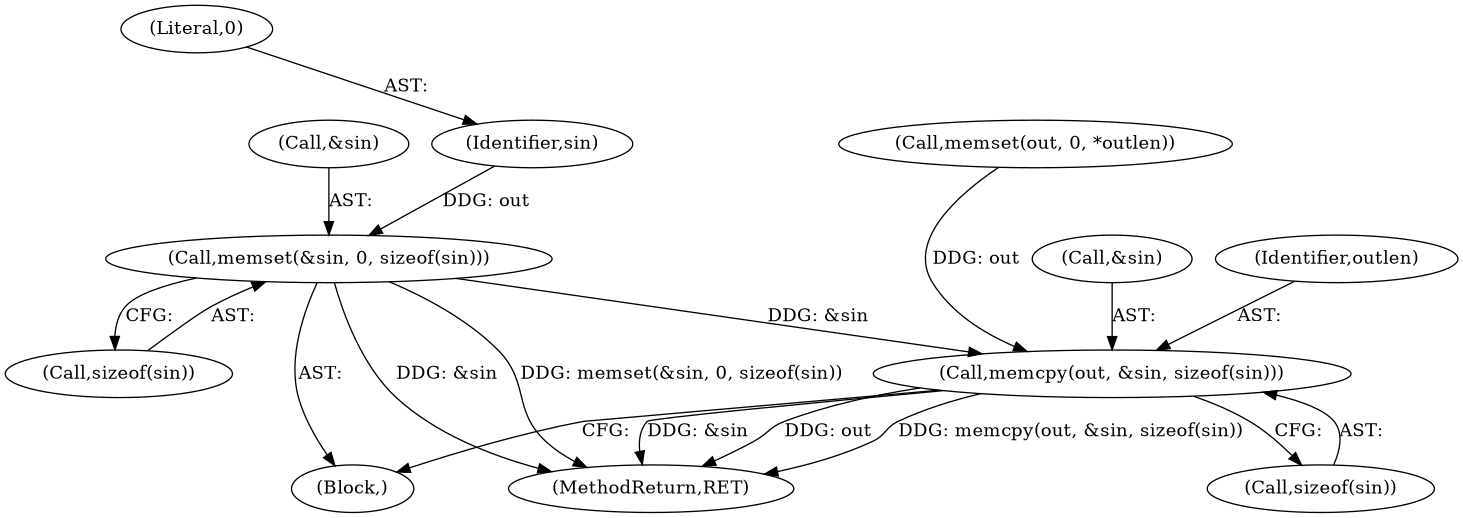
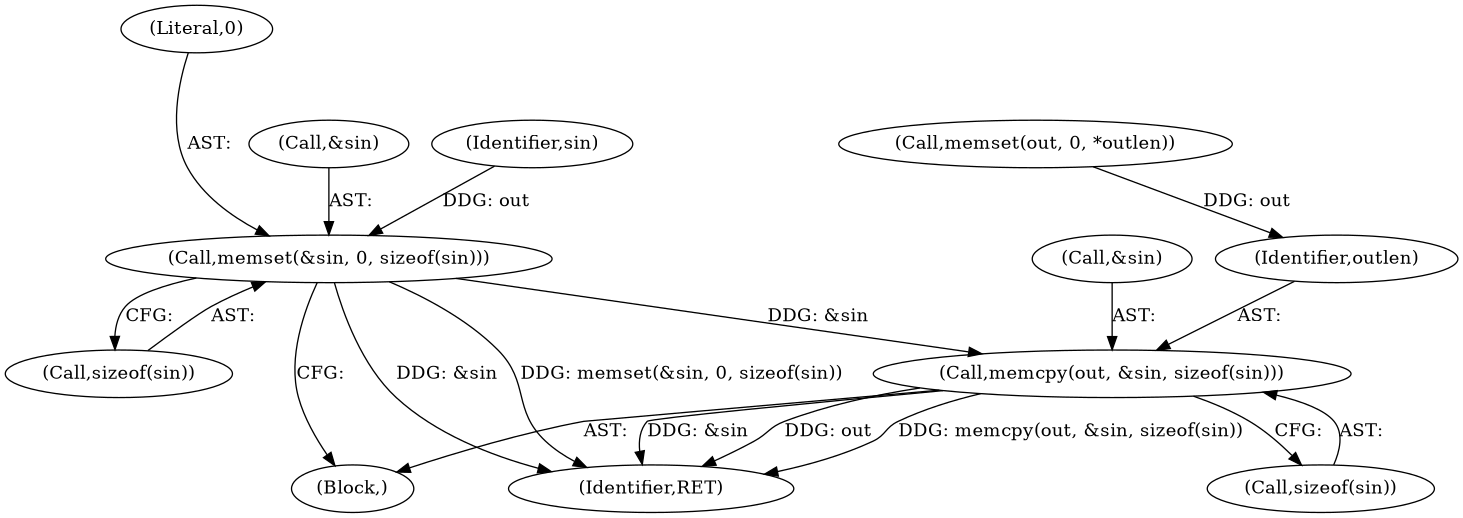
(355, 83) -> (183, 157)
(926, 264) -> (1182, 200)
(324, 374) -> (324, 374)
(609, 431) -> (609, 431)
(651, 489) -> (651, 489)
